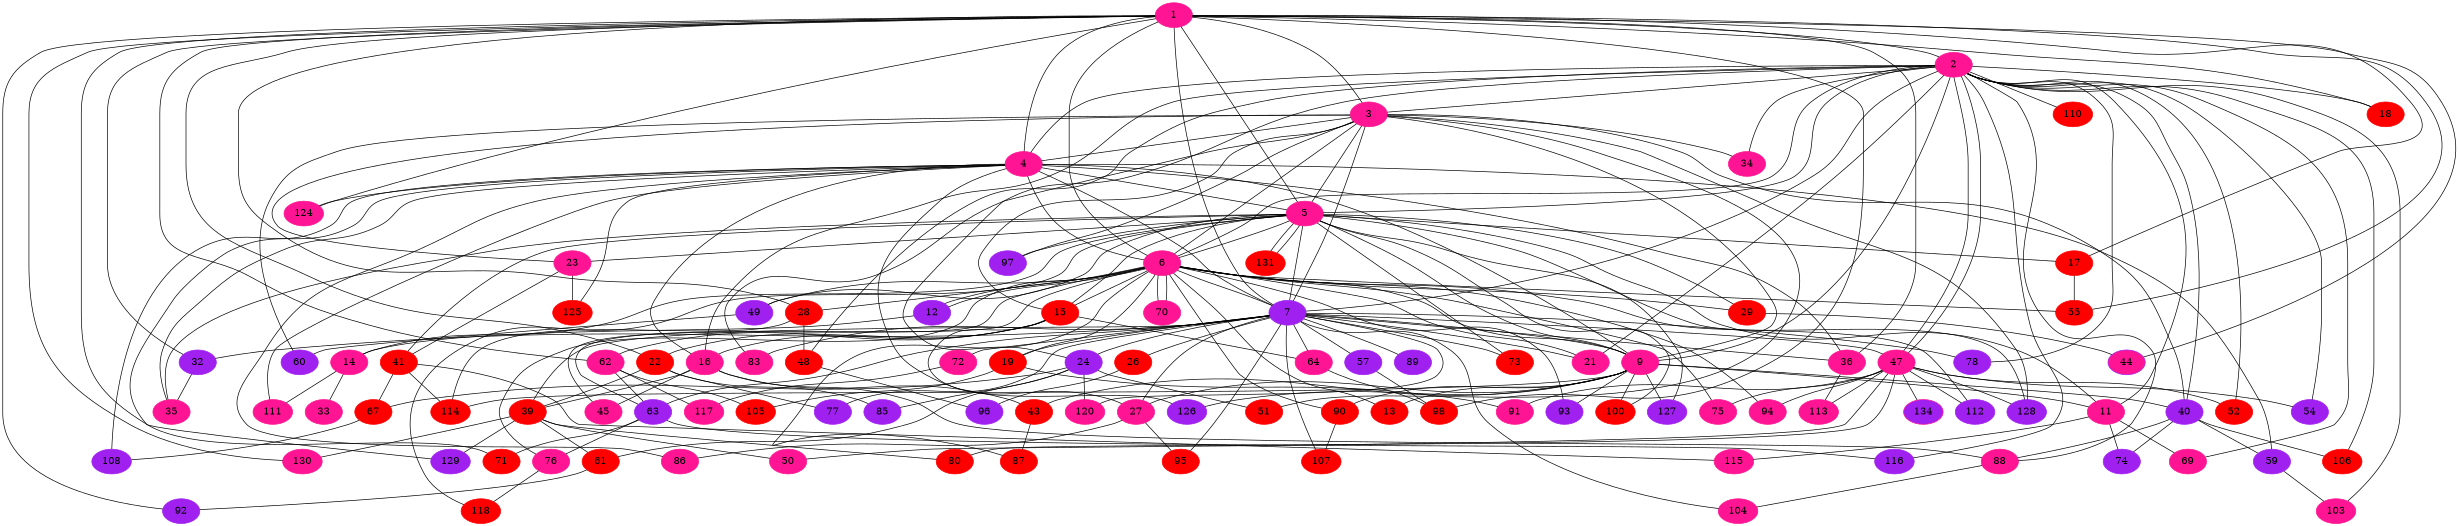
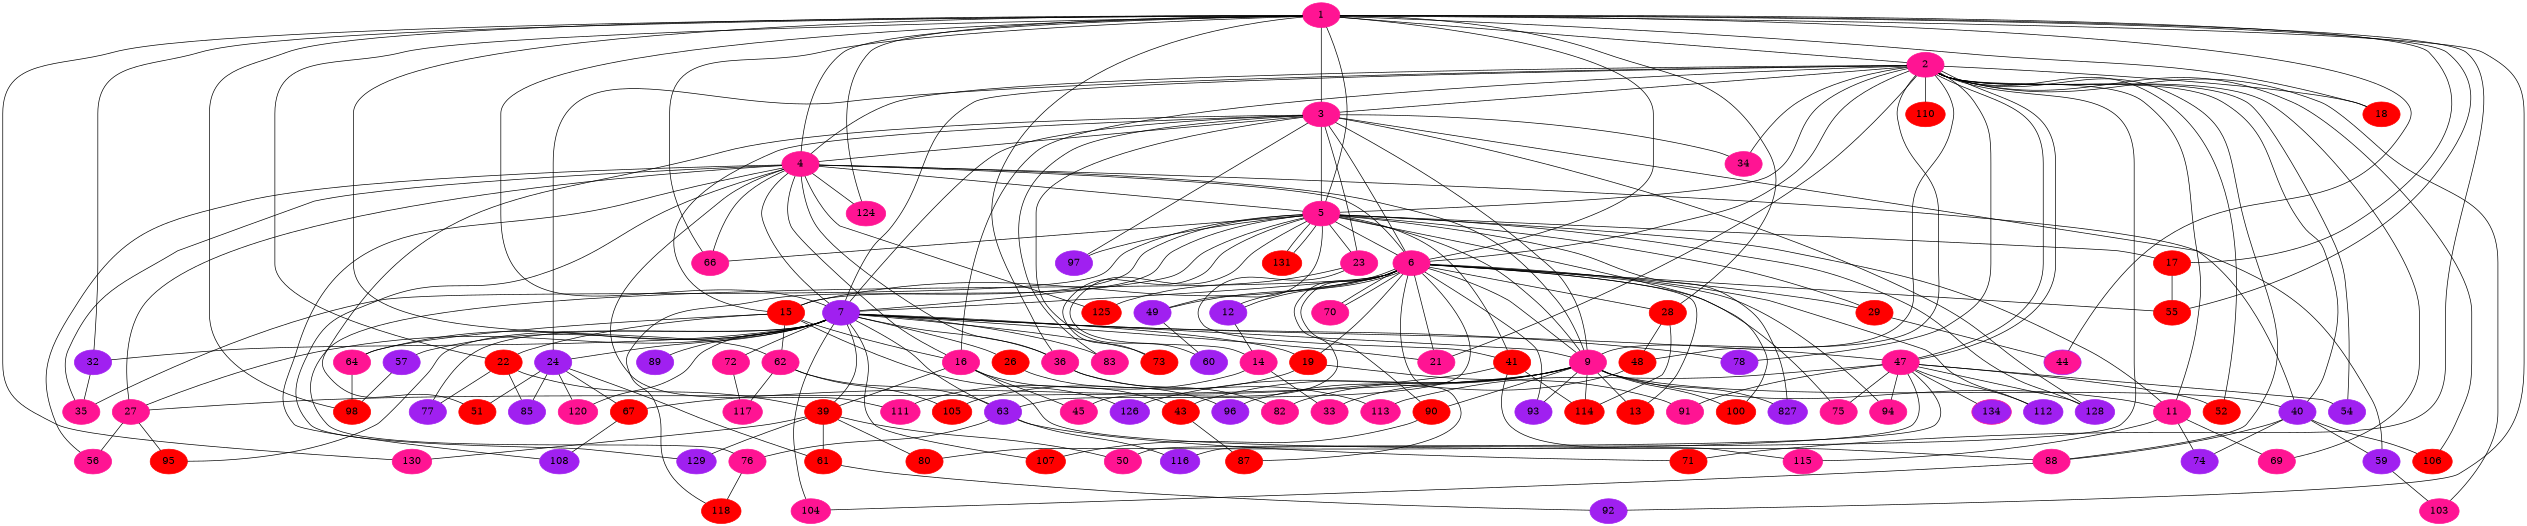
none -> (710, 263)
none -> (1457, 383)
none -> (1280, 412)
(1667, 412) -> (1788, 412)
(680, 462) -> (93, 462)
